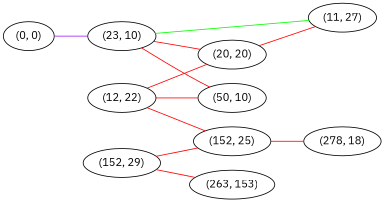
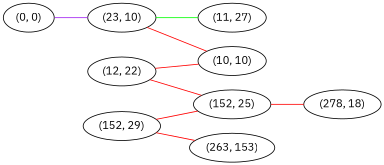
(232, 55) -> none
(232, 98) -> (232, 61)
